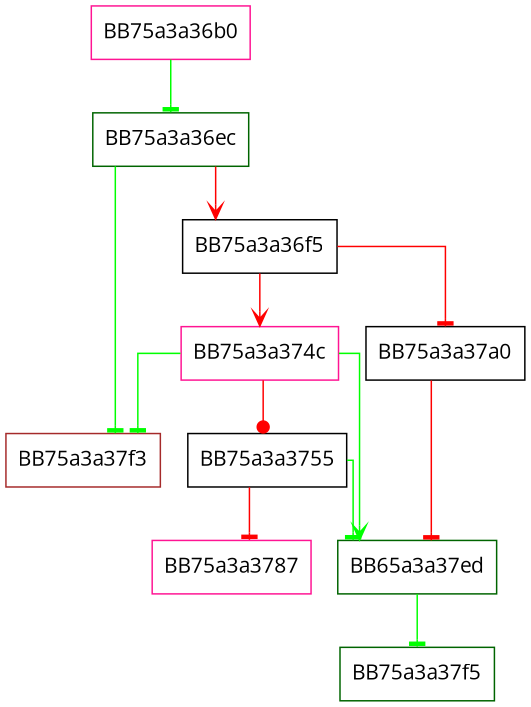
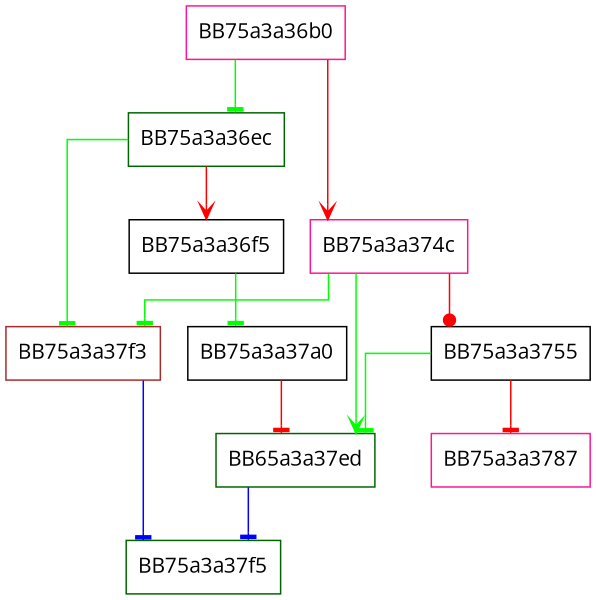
(428, 246) -> (236, 290)
(260, 292) -> (328, 132)
none -> (143, 457)
(417, 617) -> (248, 510)
